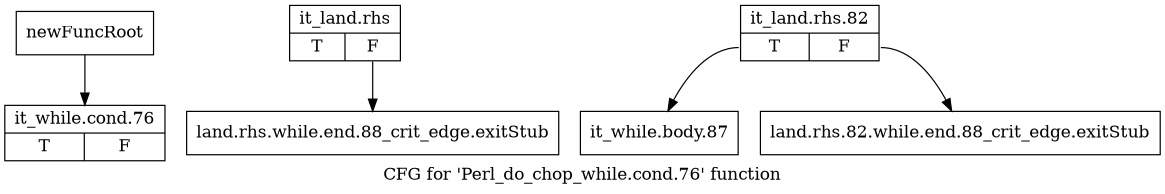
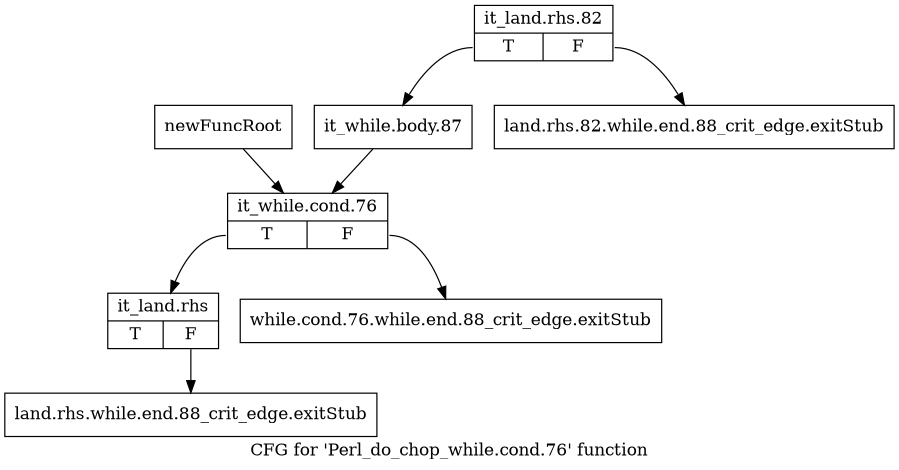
none -> (357, 166)
none -> (194, 251)
none -> (451, 321)
